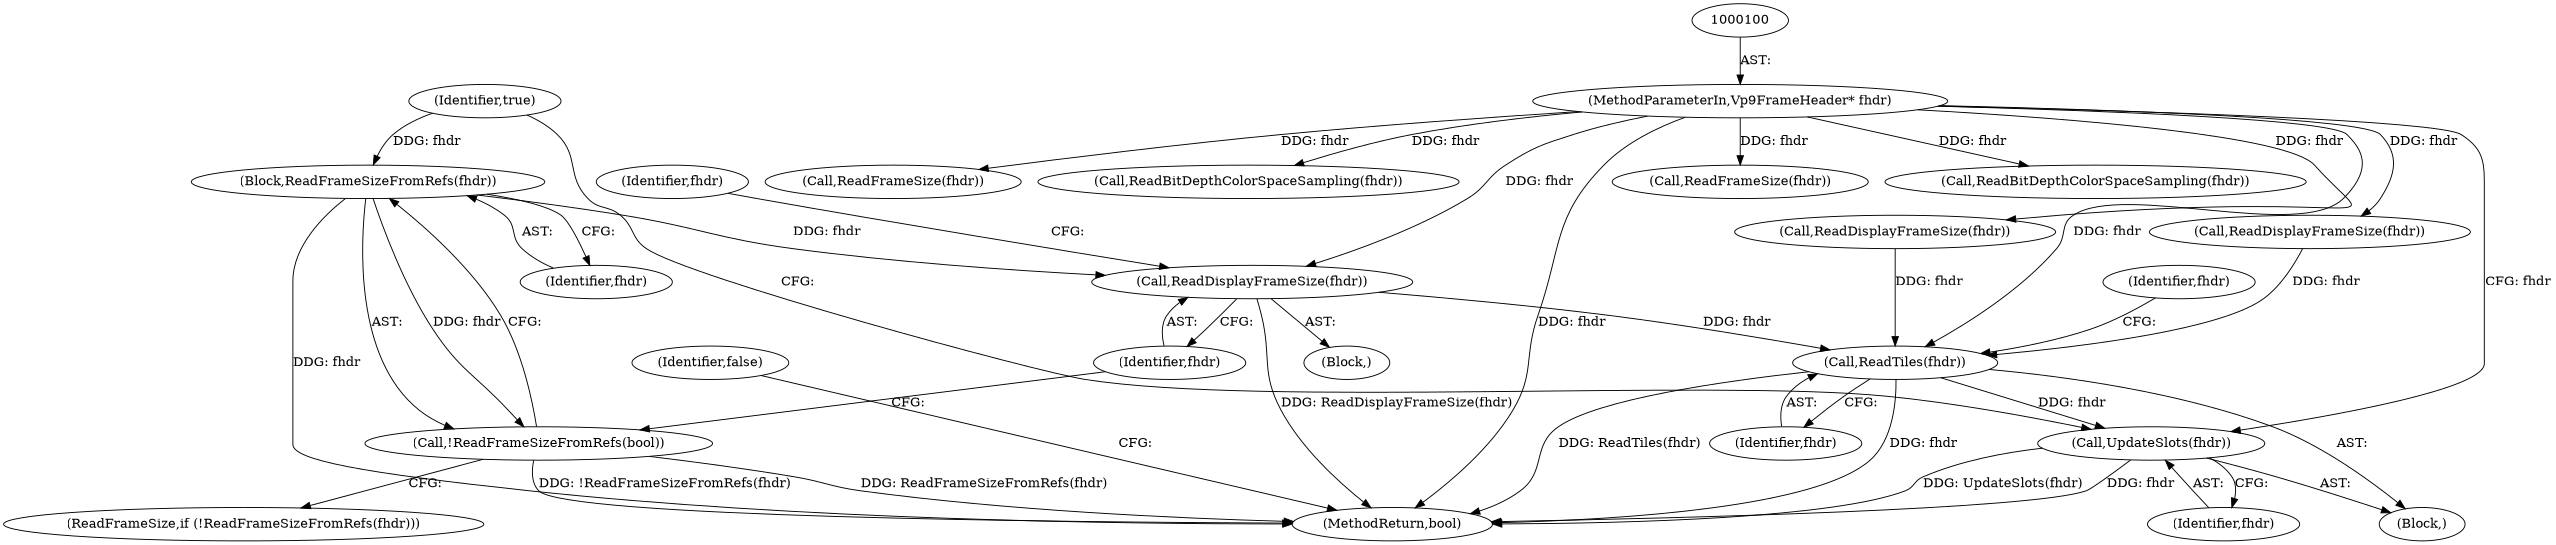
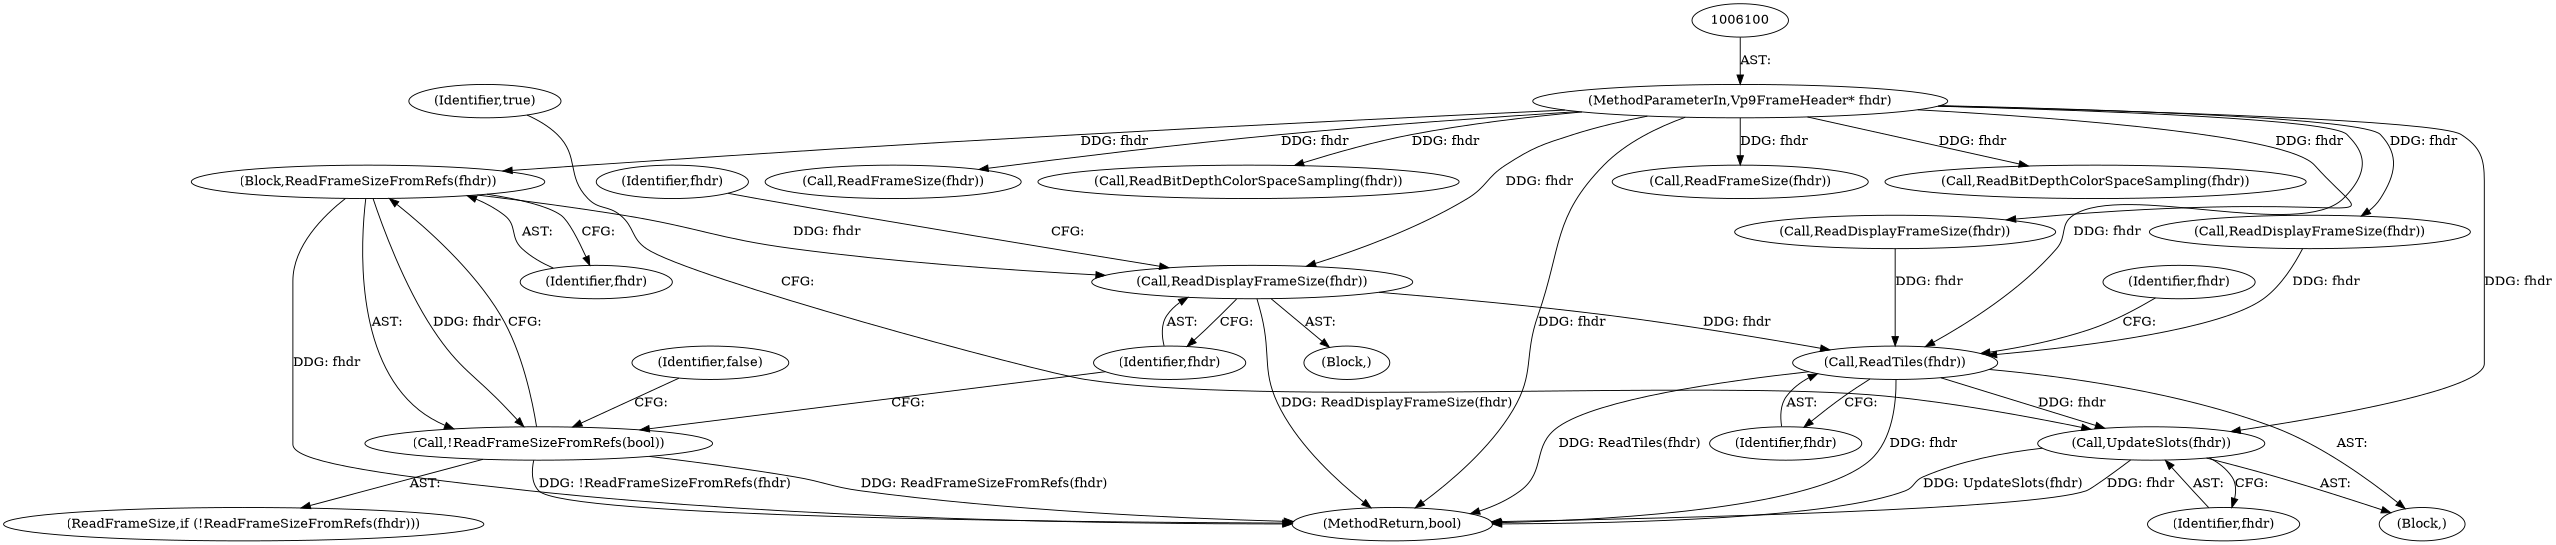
(1740, 20) -> (1740, 20)
(400, 129) -> (1038, 137)
(2518, 282) -> (2518, 282)
(1044, 442) -> (630, 401)
(427, 484) -> (427, 484)
